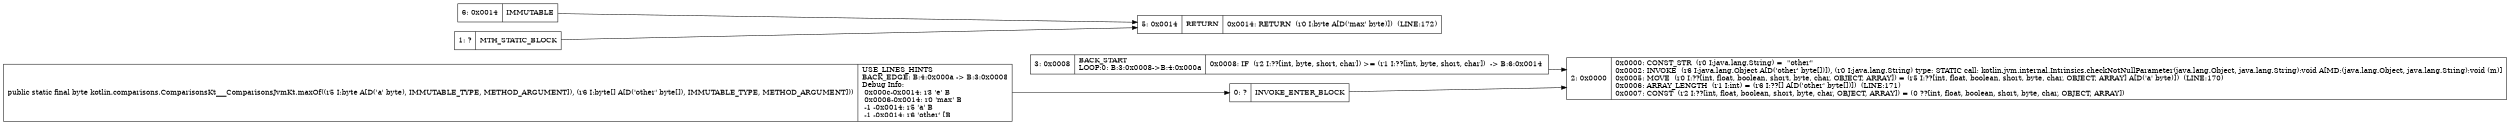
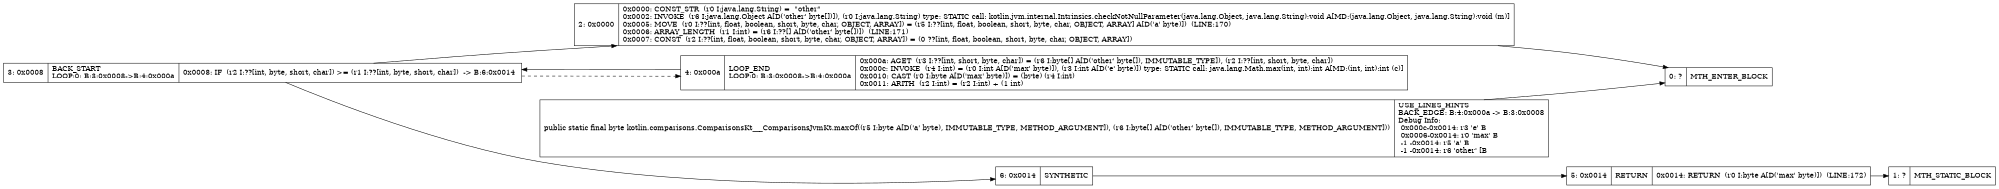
(530, 13) -> (1066, 176)
(847, 34) -> (1877, 176)
none -> (1044, 73)
(1455, 90) -> (1581, 54)
(1300, 93) -> (1729, 77)
none -> (631, 174)
